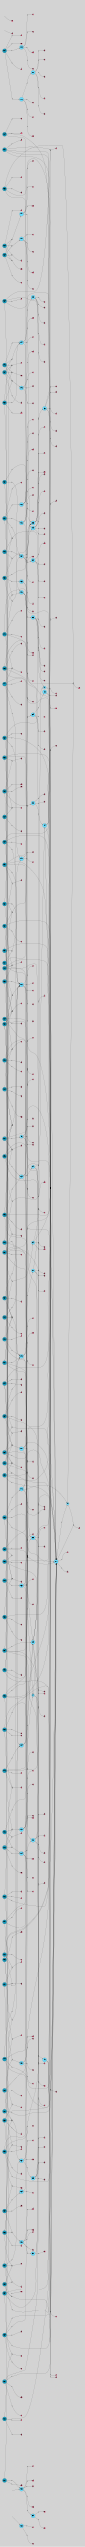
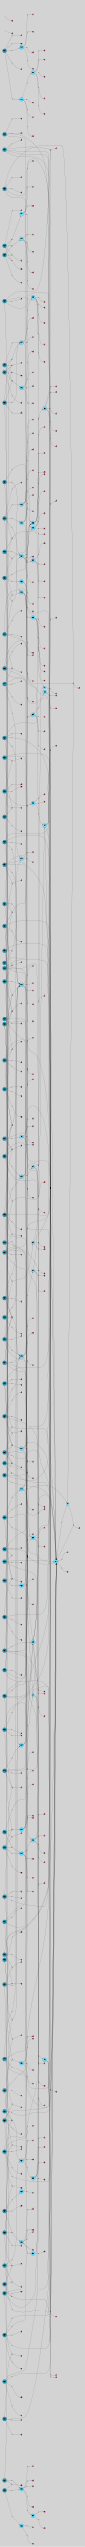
none -> (5, 2490)
